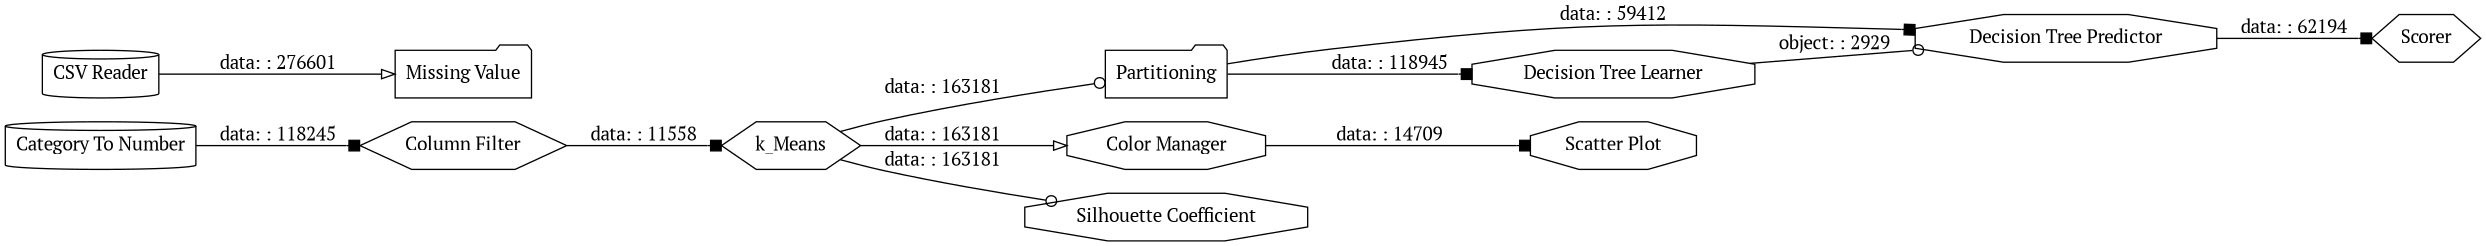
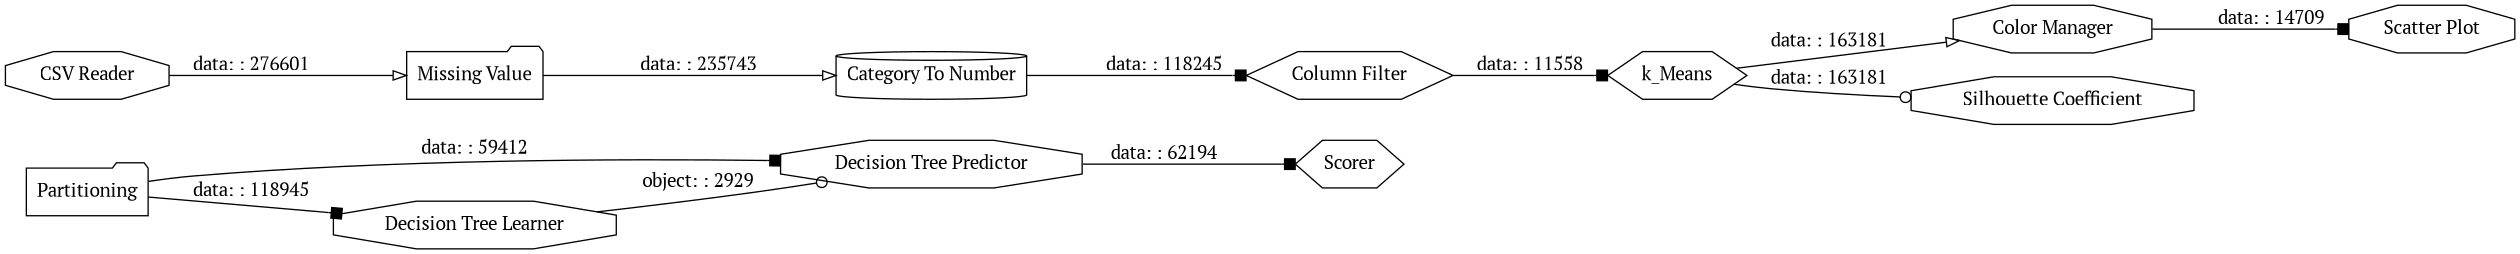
(101, 74) -> (87, 75)
none -> (683, 75)
(967, 104) -> none
